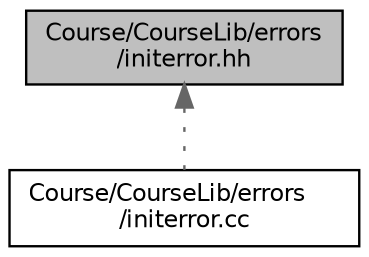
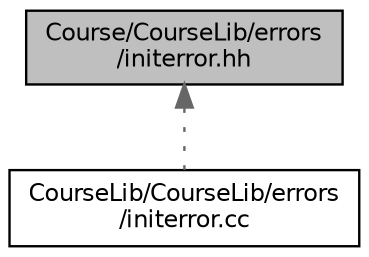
(184, 208) -> (184, 208)
